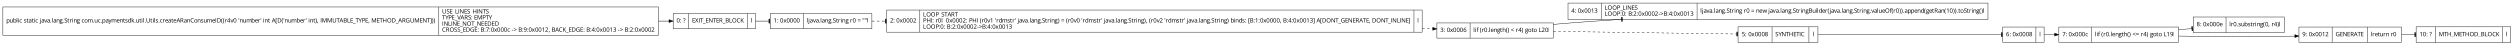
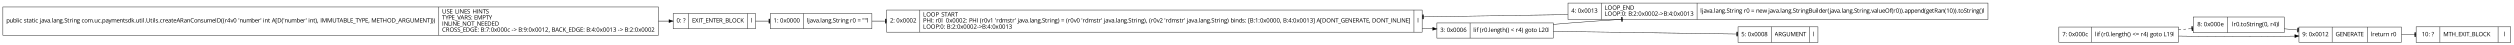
(1621, 8) -> (1619, 8)
none -> (1496, 16)
(878, 21) -> (878, 21)
(2255, 25) -> (2256, 25)
(1427, 29) -> (1427, 29)
(2185, 29) -> (2185, 29)
none -> (2291, 29)
(1645, 33) -> (1645, 33)
(1790, 34) -> (1790, 34)
(2469, 34) -> (2467, 34)
(2023, 35) -> none
